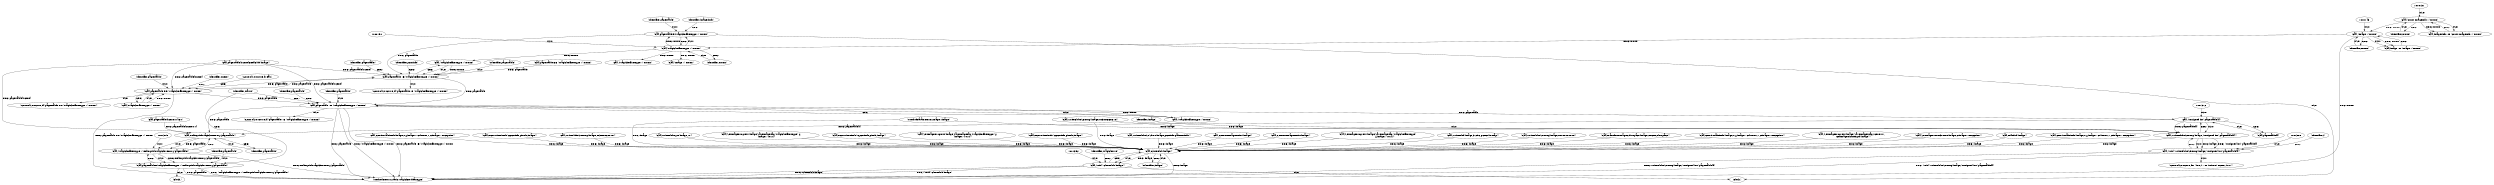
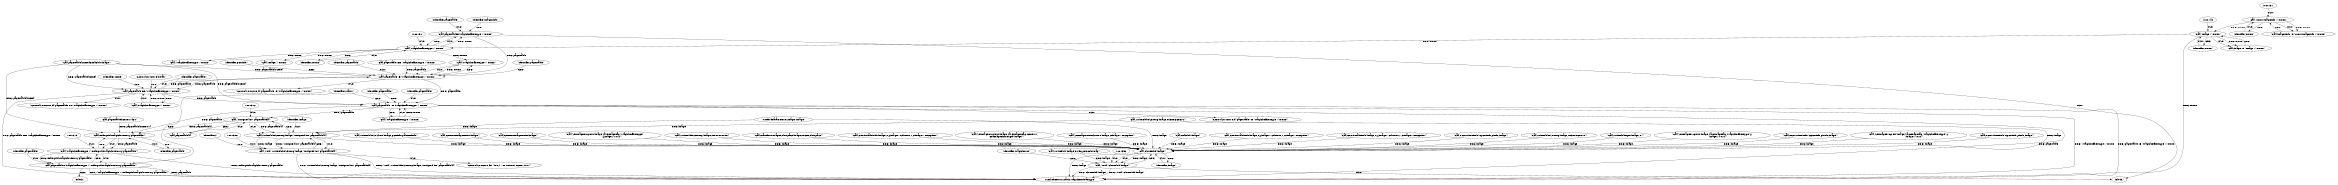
(1317, 147) -> (1093, 158)
